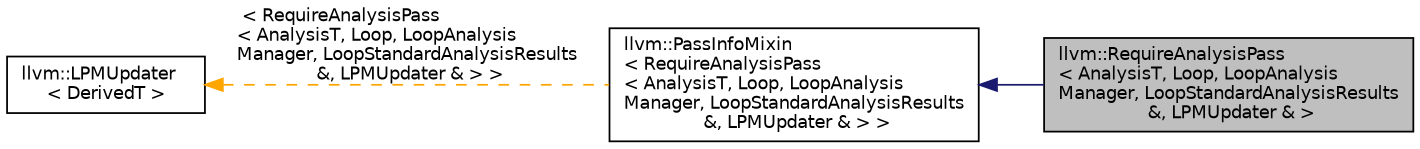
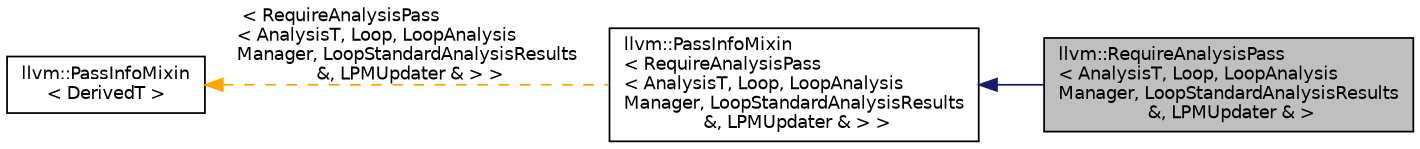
(106, 85) -> (106, 85)
